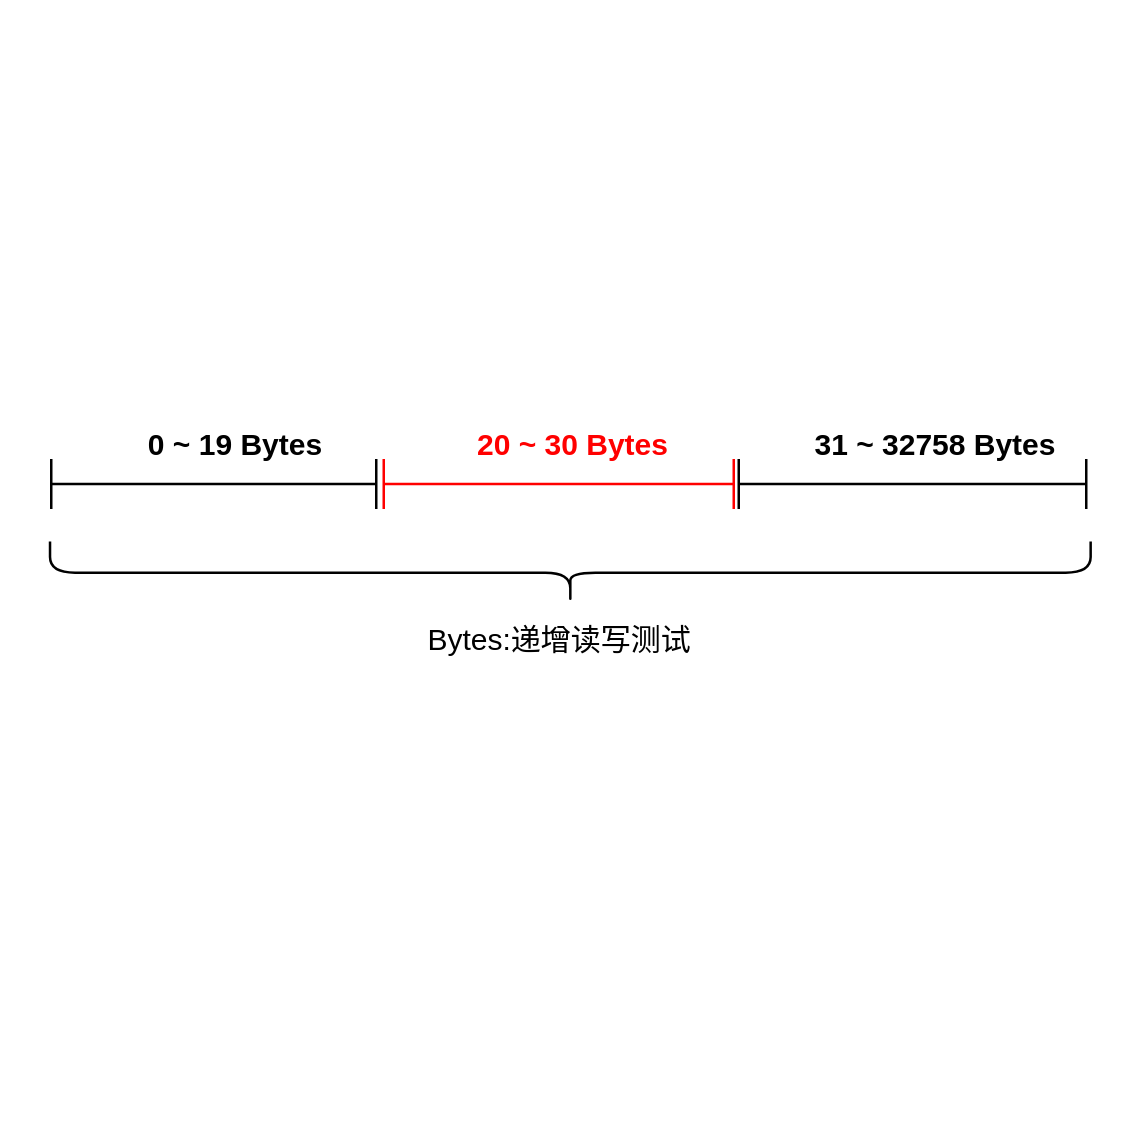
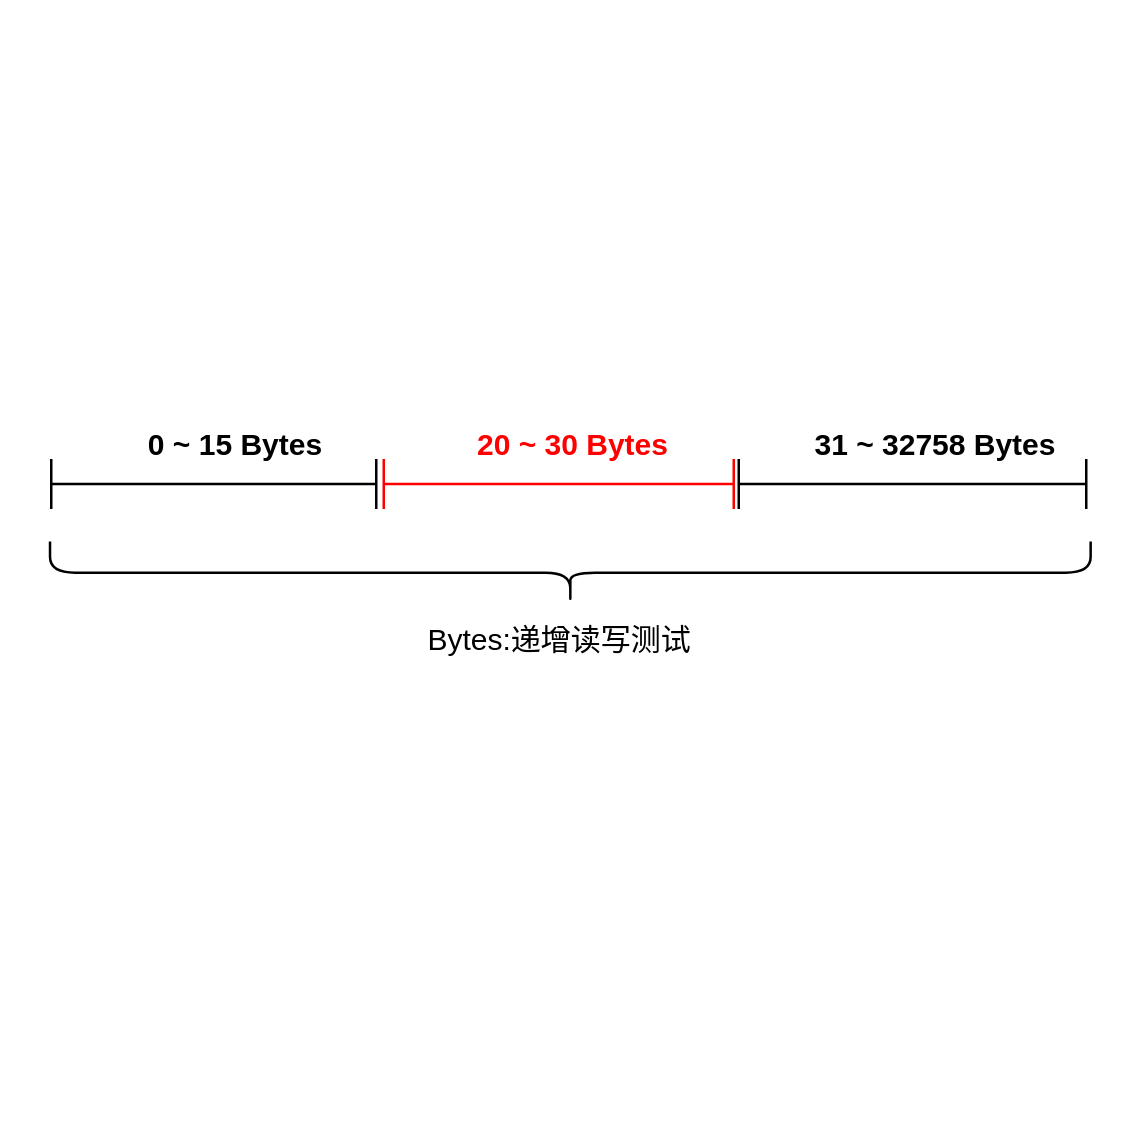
(236, 446) -> (236, 446)
